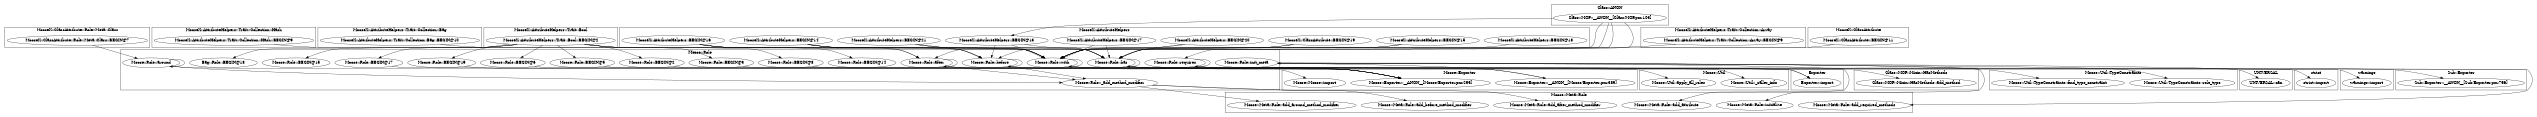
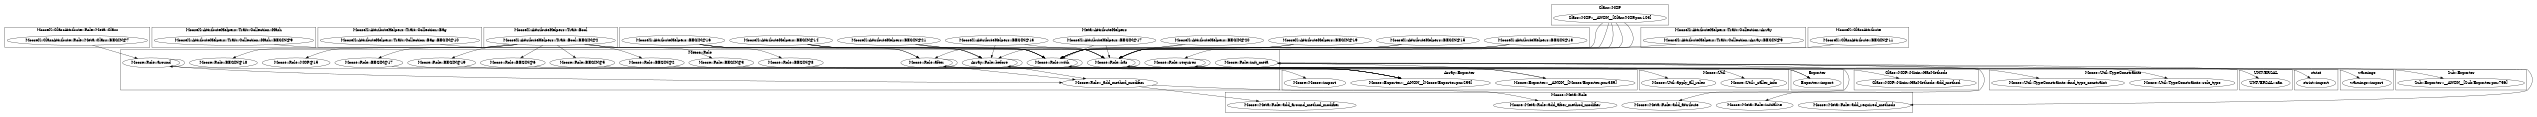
(1610, 8) -> (1610, 8)
(1283, 21) -> (1383, 49)
(1104, 30) -> (1104, 30)
(1320, 40) -> (1320, 40)
none -> (1315, 48)
(1027, 50) -> none
(223, 63) -> (223, 63)
(296, 63) -> (296, 63)
(862, 63) -> none
(990, 63) -> (990, 63)
(1460, 73) -> (1460, 73)
(1425, 105) -> none
